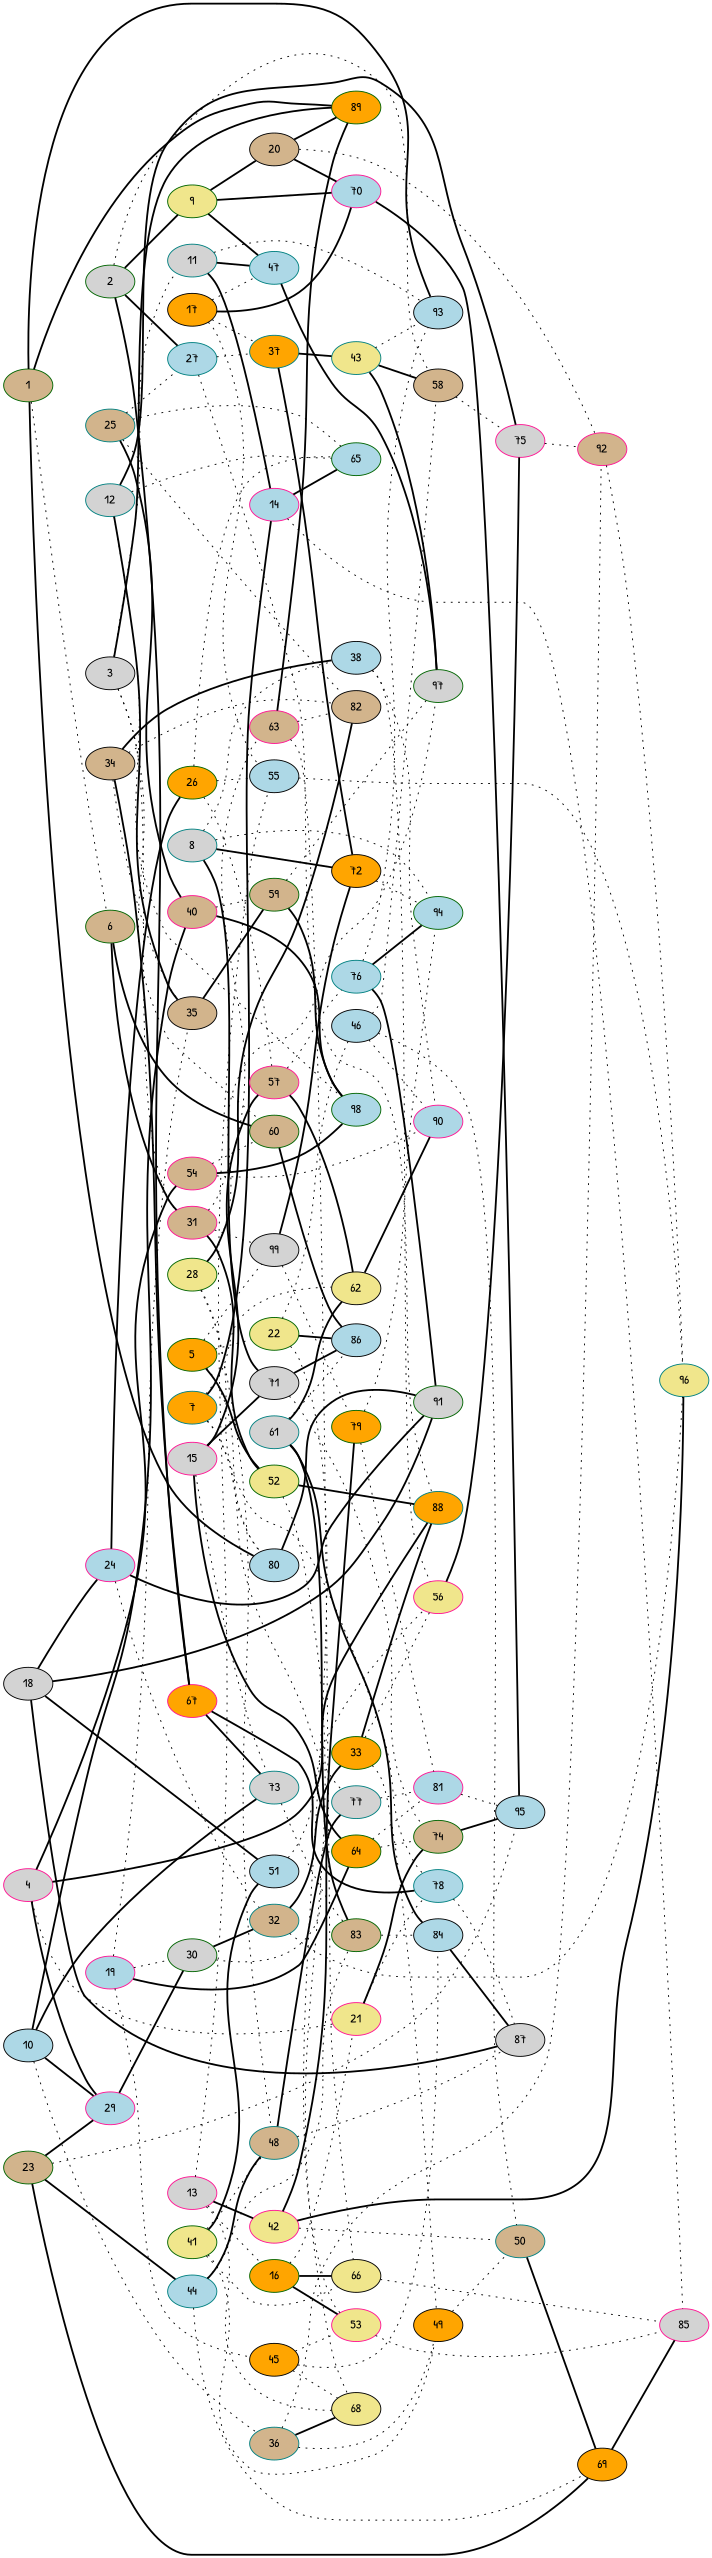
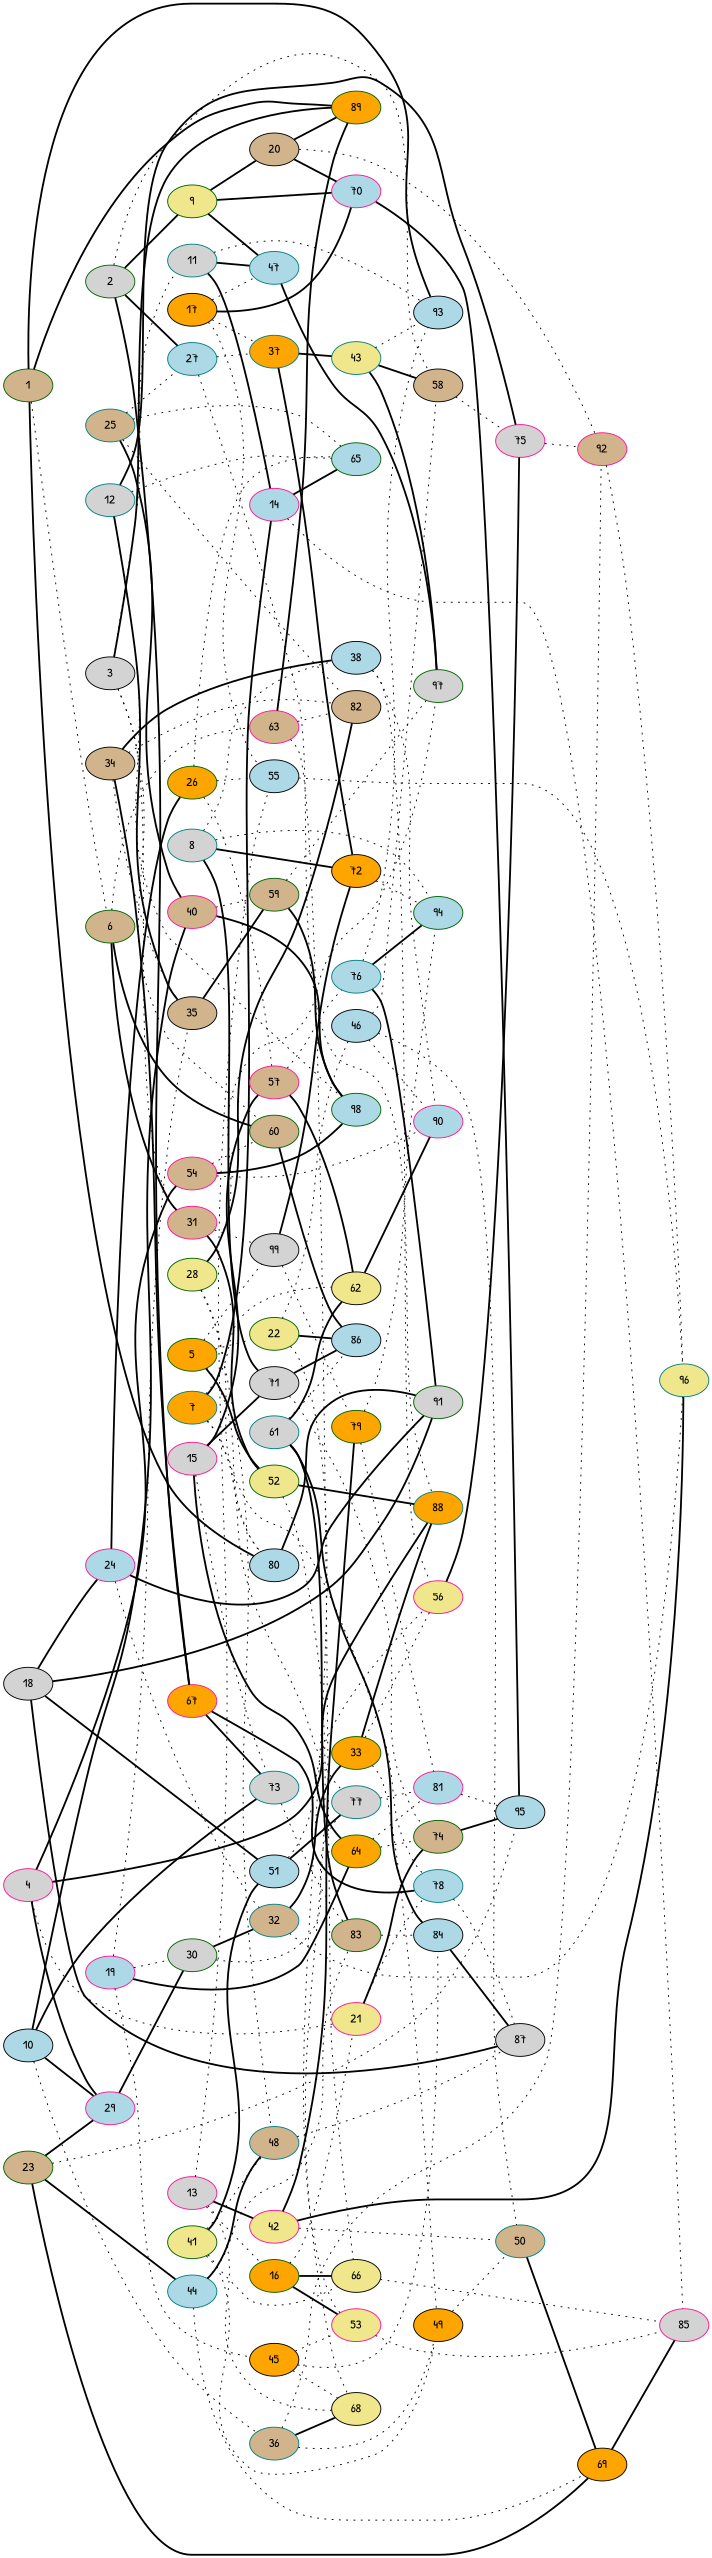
(239, 1011) -> (129, 823)
(301, 1976) -> (306, 1845)
